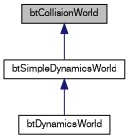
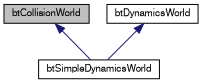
(64, 102) -> (122, 45)
